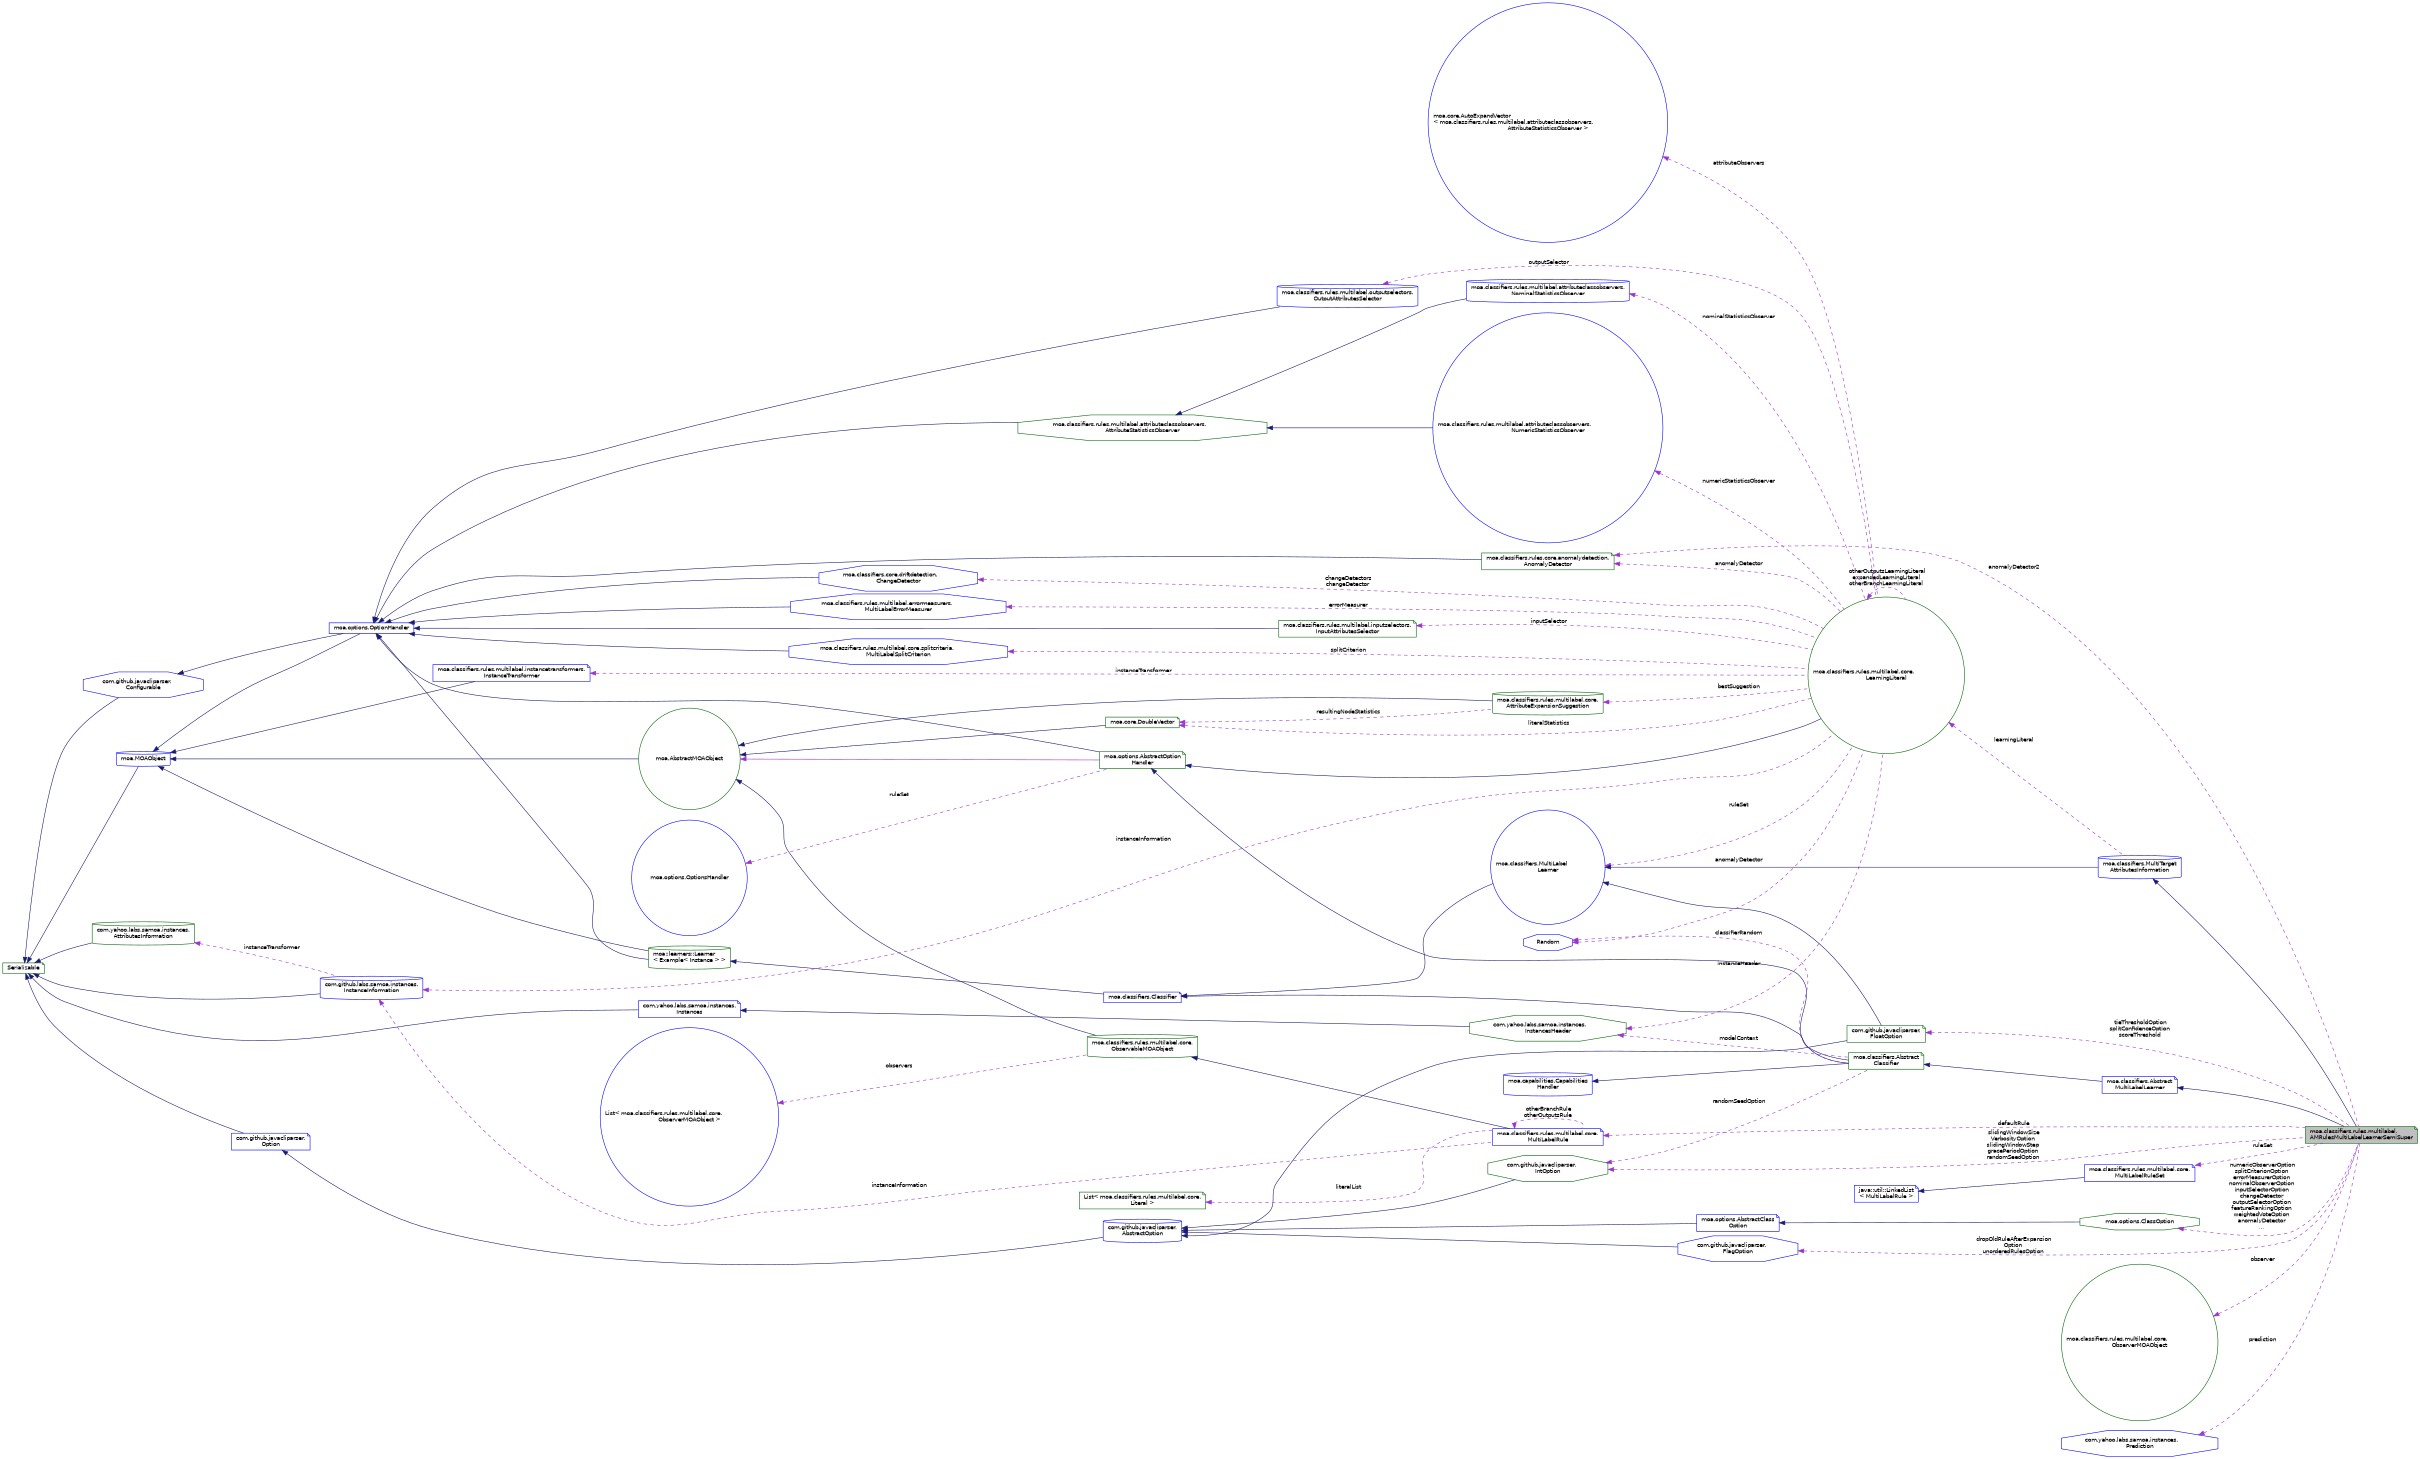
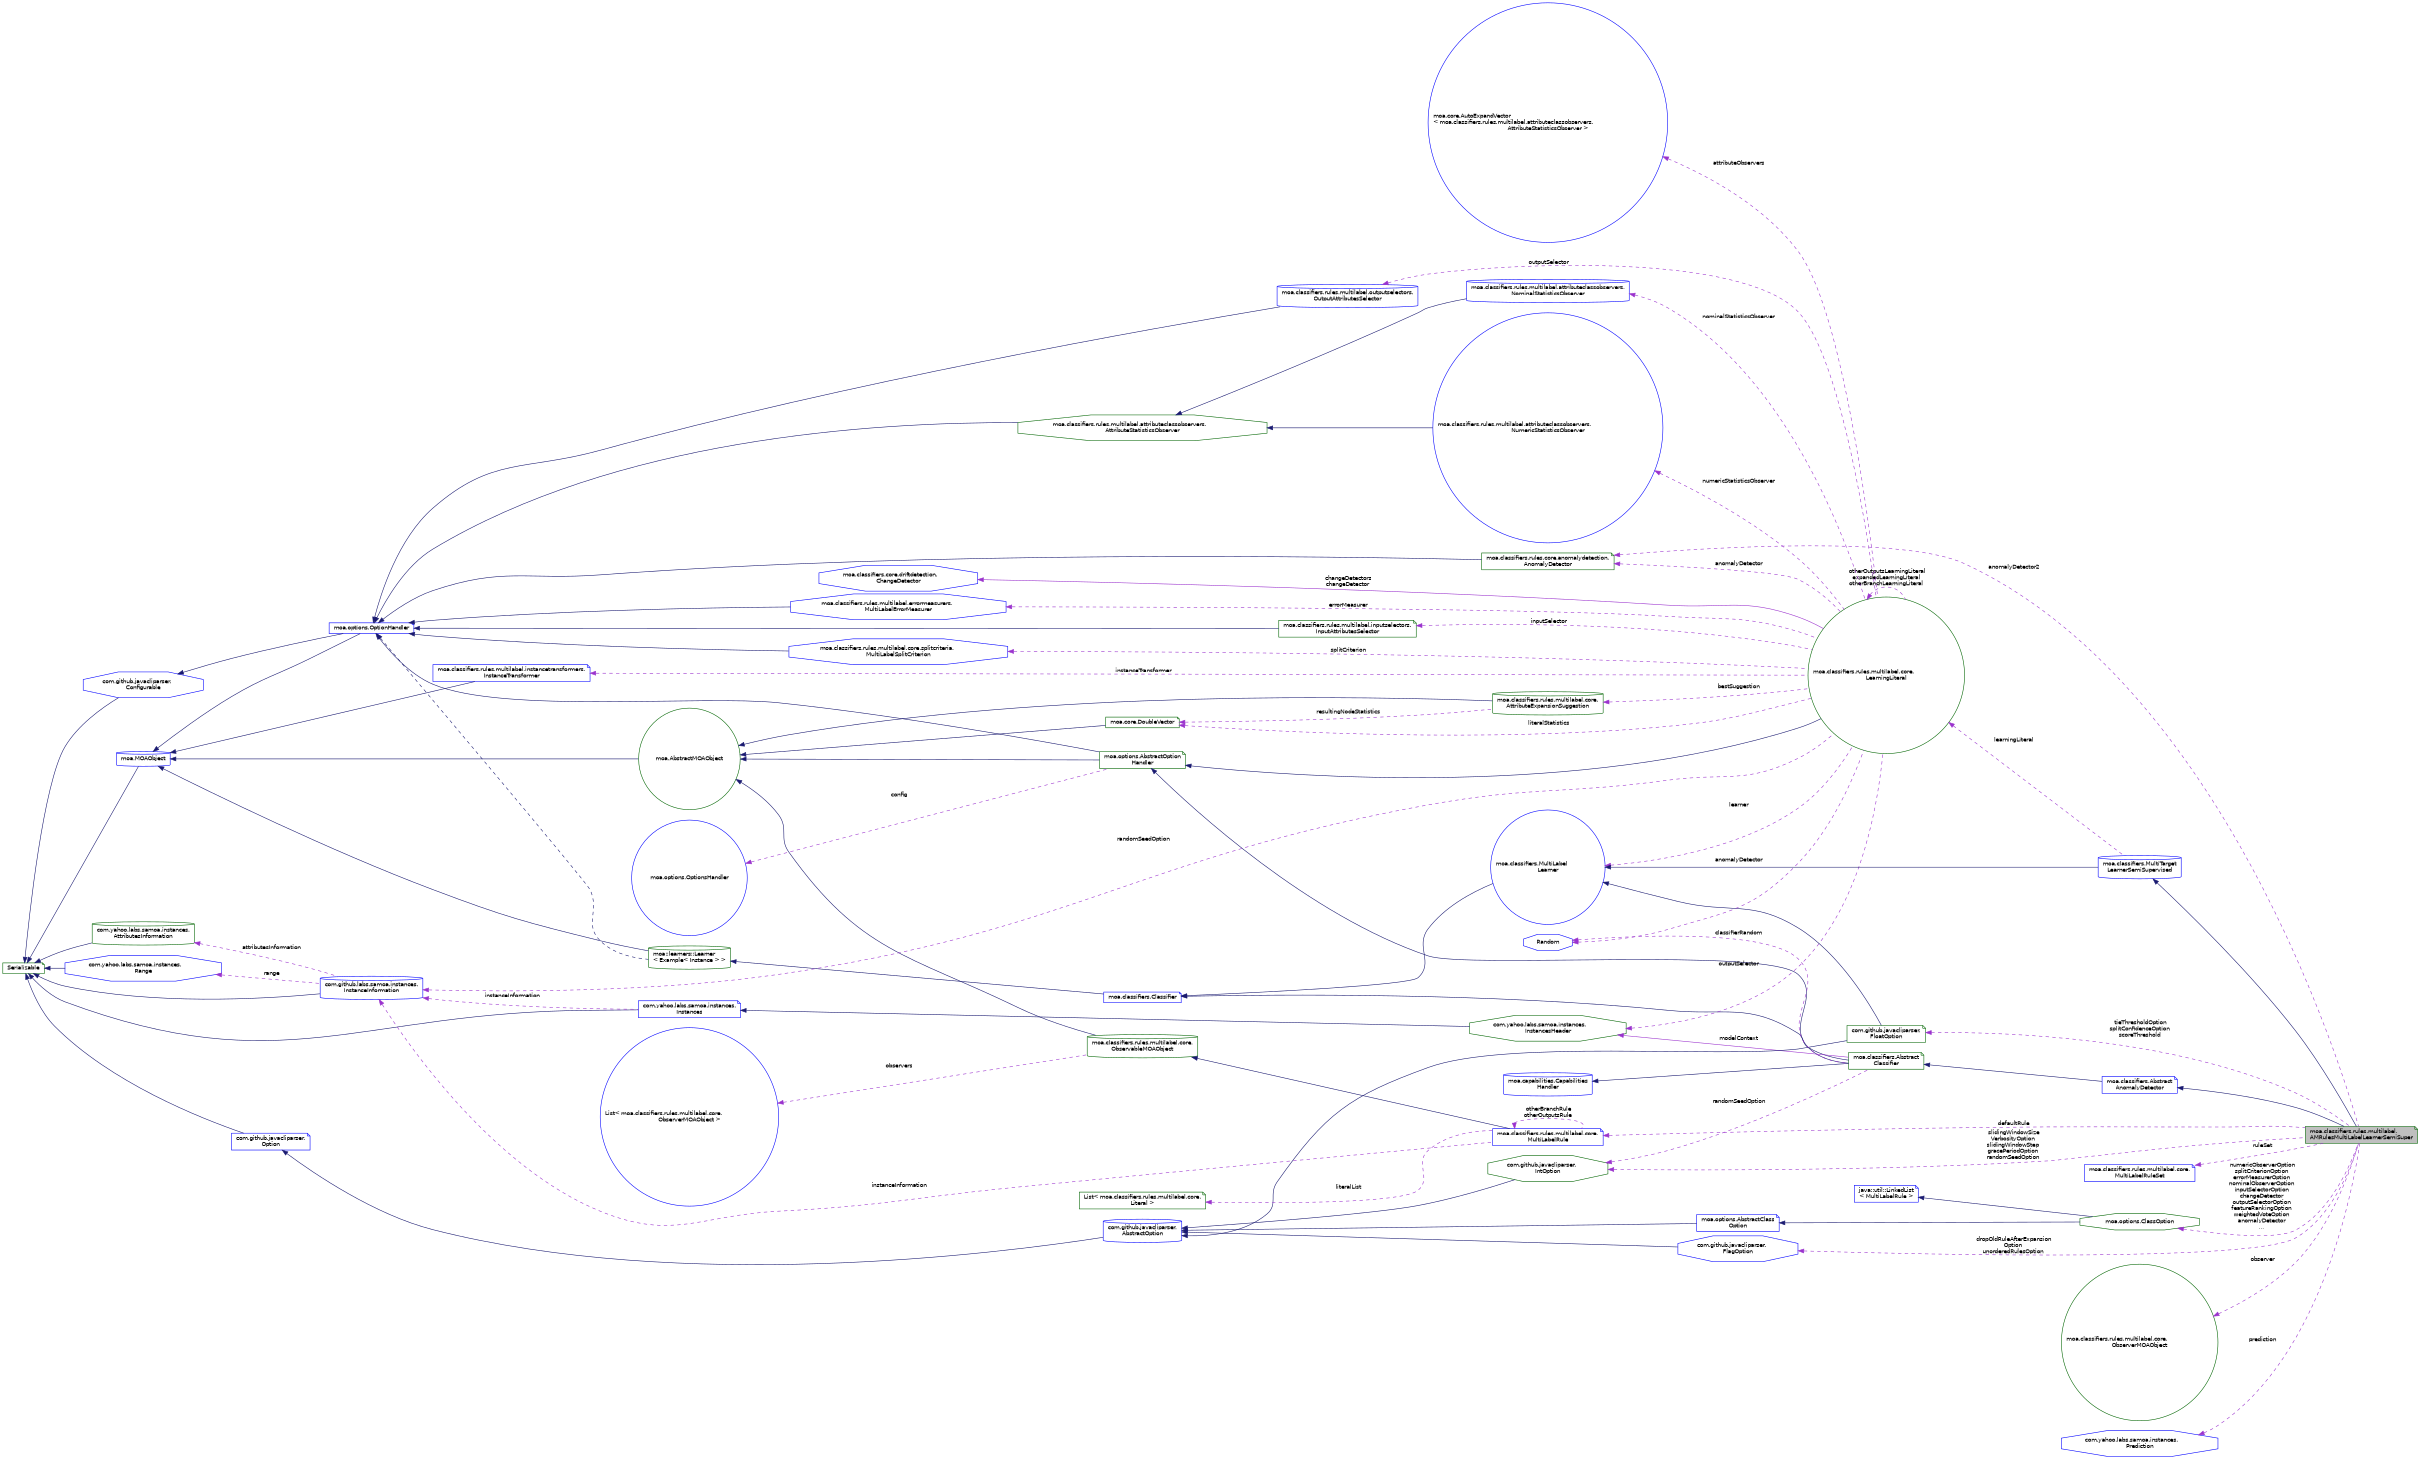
(603, 587) -> none
(1406, 592) -> (1406, 592)
(923, 760) -> (923, 760)
(898, 795) -> (898, 795)
(520, 804) -> (520, 804)
(1738, 805) -> (1738, 805)
(1142, 839) -> (1142, 839)
(2140, 867) -> (2140, 867)
(271, 948) -> (271, 948)
(1738, 964) -> (1738, 964)
none -> (143, 968)
none -> (533, 1007)
(1736, 1046) -> (1736, 1046)
(2140, 1085) -> (2140, 1085)
(2004, 1184) -> (2008, 1207)
